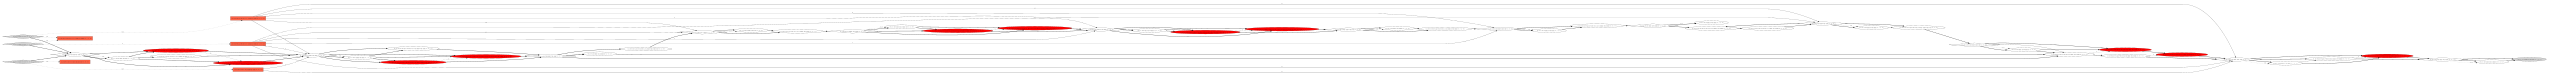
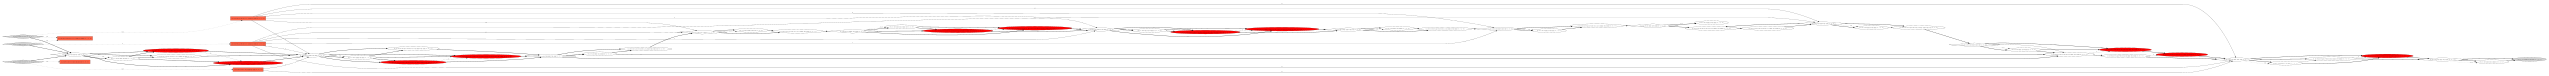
none -> (621, 52)
none -> (124, 55)
